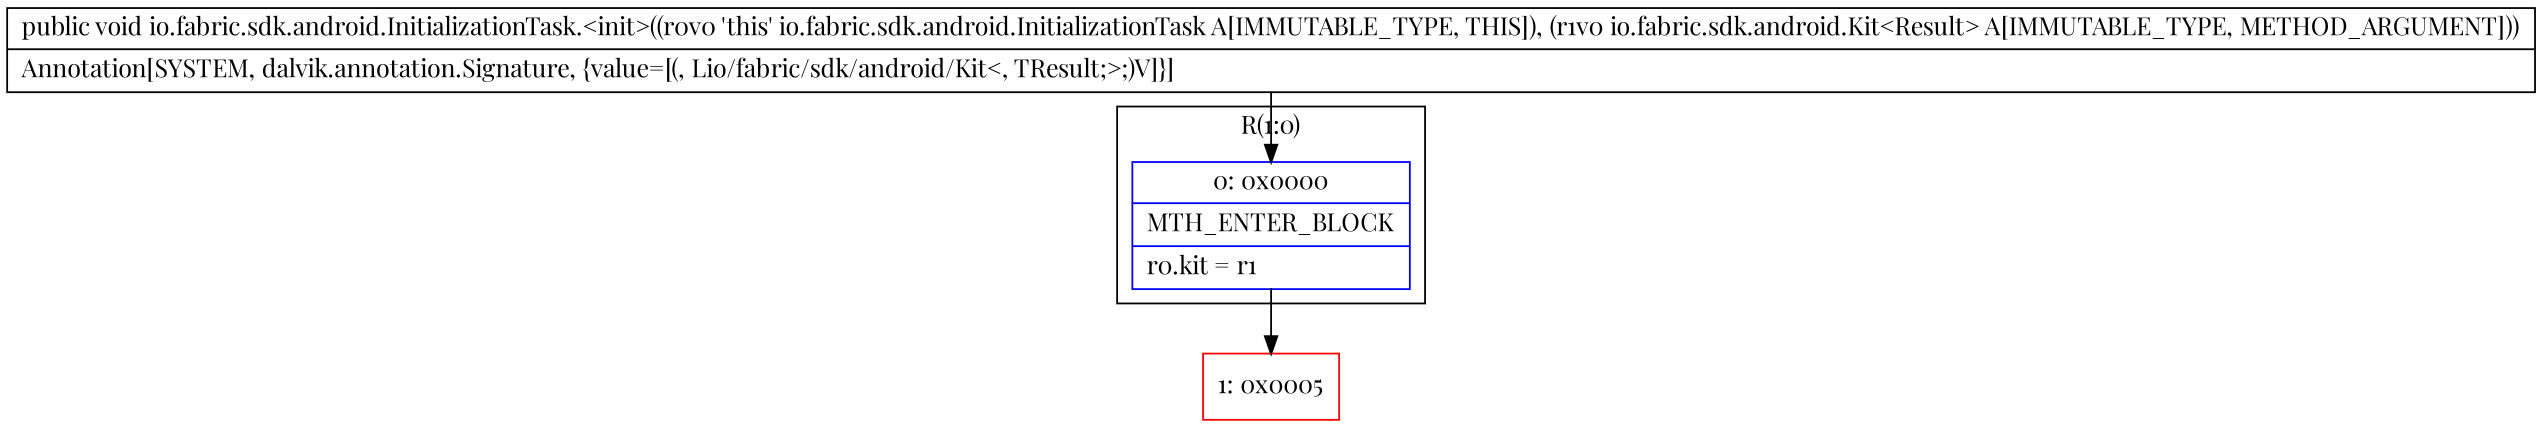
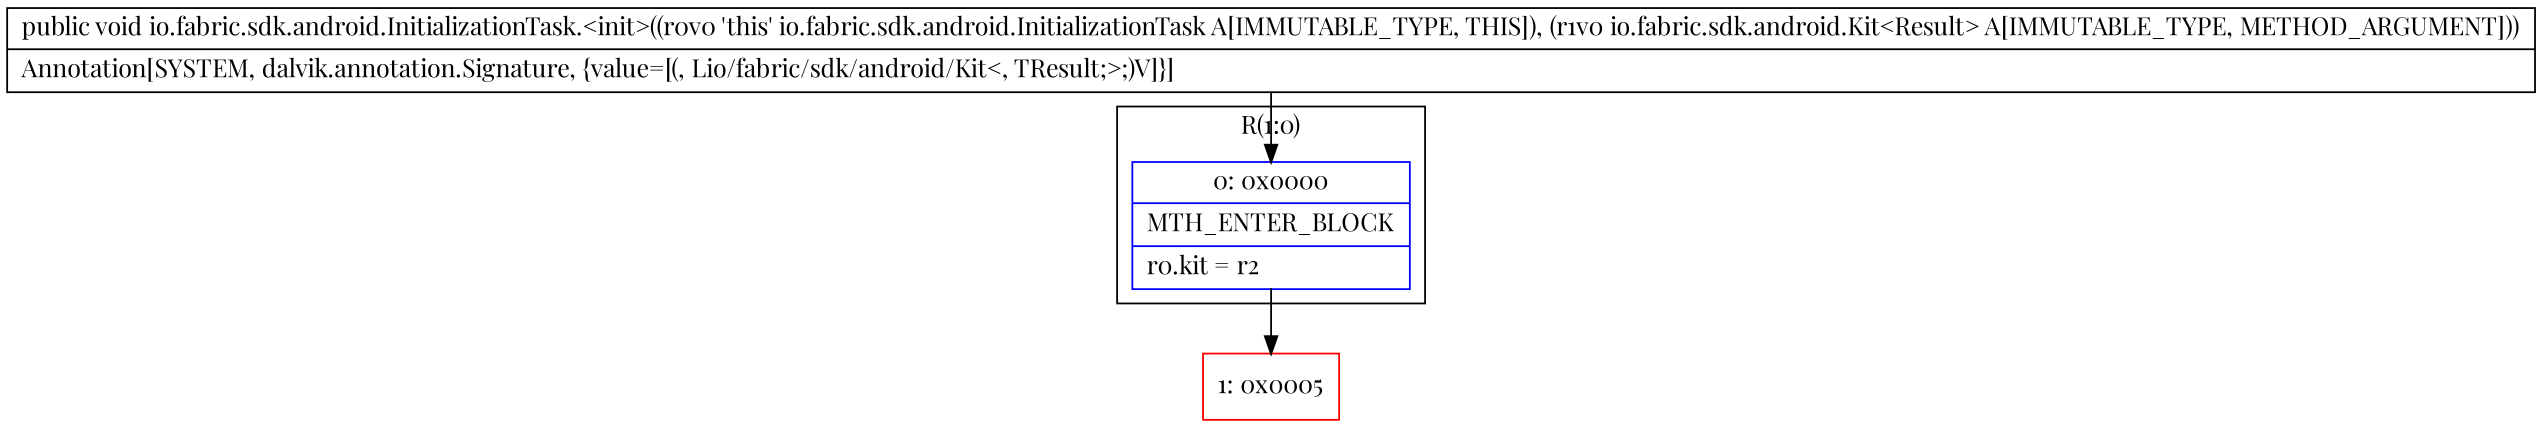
(1202, 267) -> (1204, 267)
